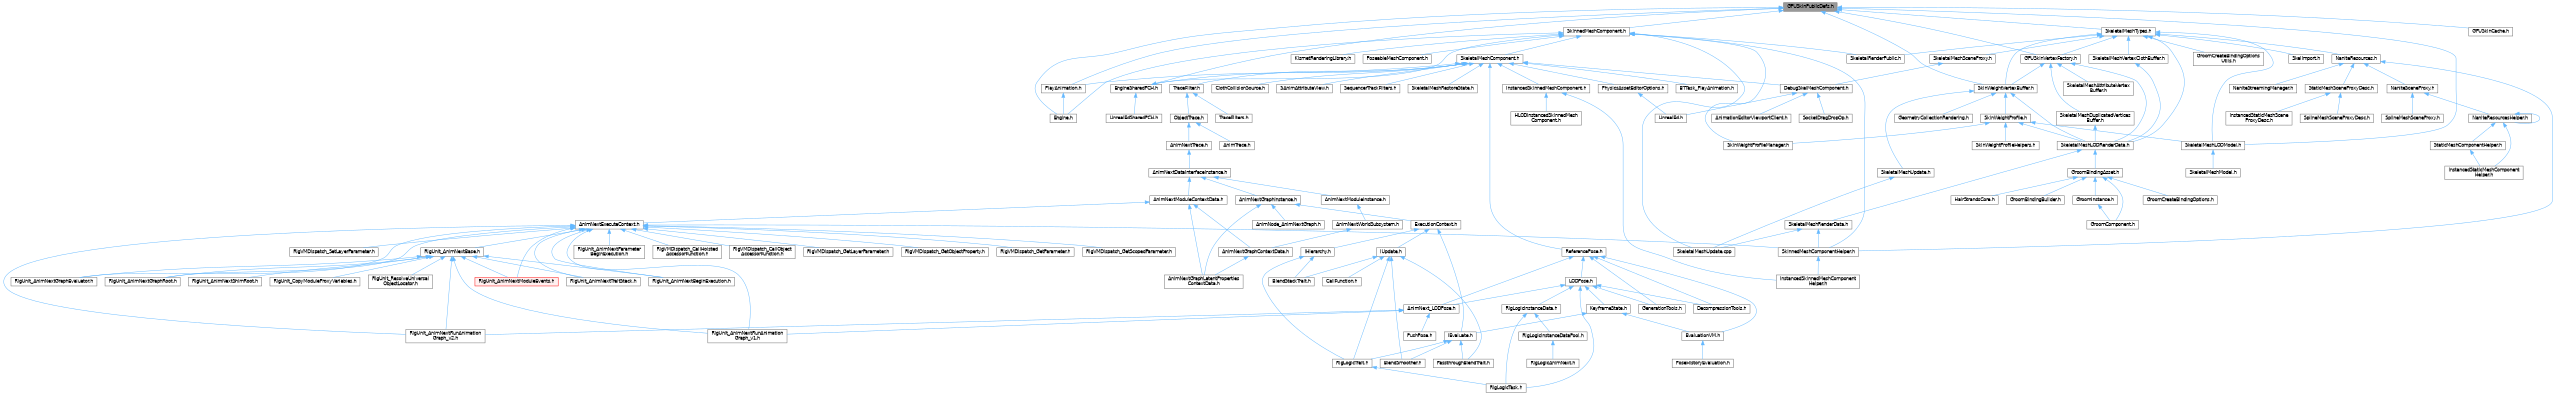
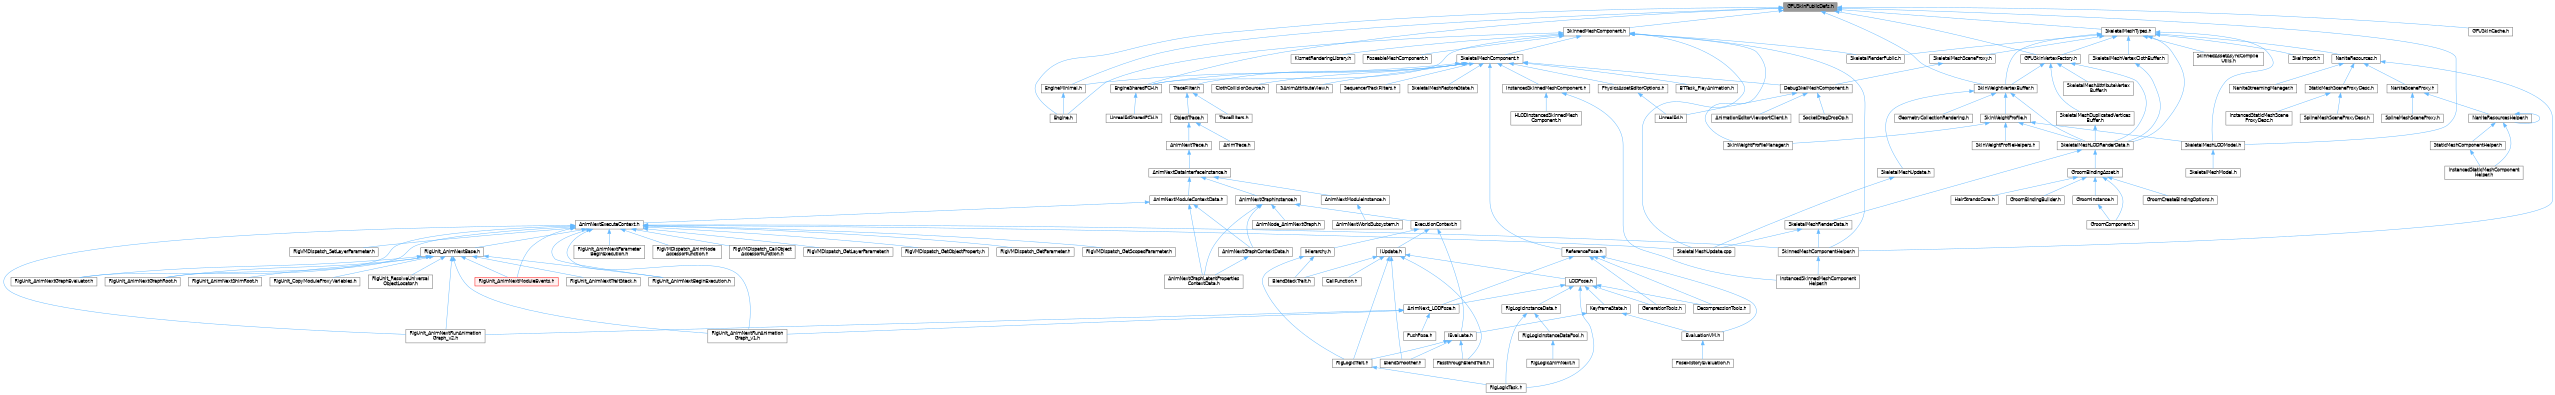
(1468, 30) -> (1461, 30)
(2228, 59) -> (2228, 59)
(1063, 89) -> (1063, 89)
(1309, 239) -> (1247, 226)
(687, 252) -> (687, 252)
(535, 253) -> (1161, 232)
(1582, 269) -> (1488, 267)
